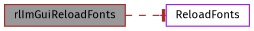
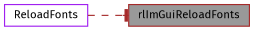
(143, 15) -> (105, 15)
